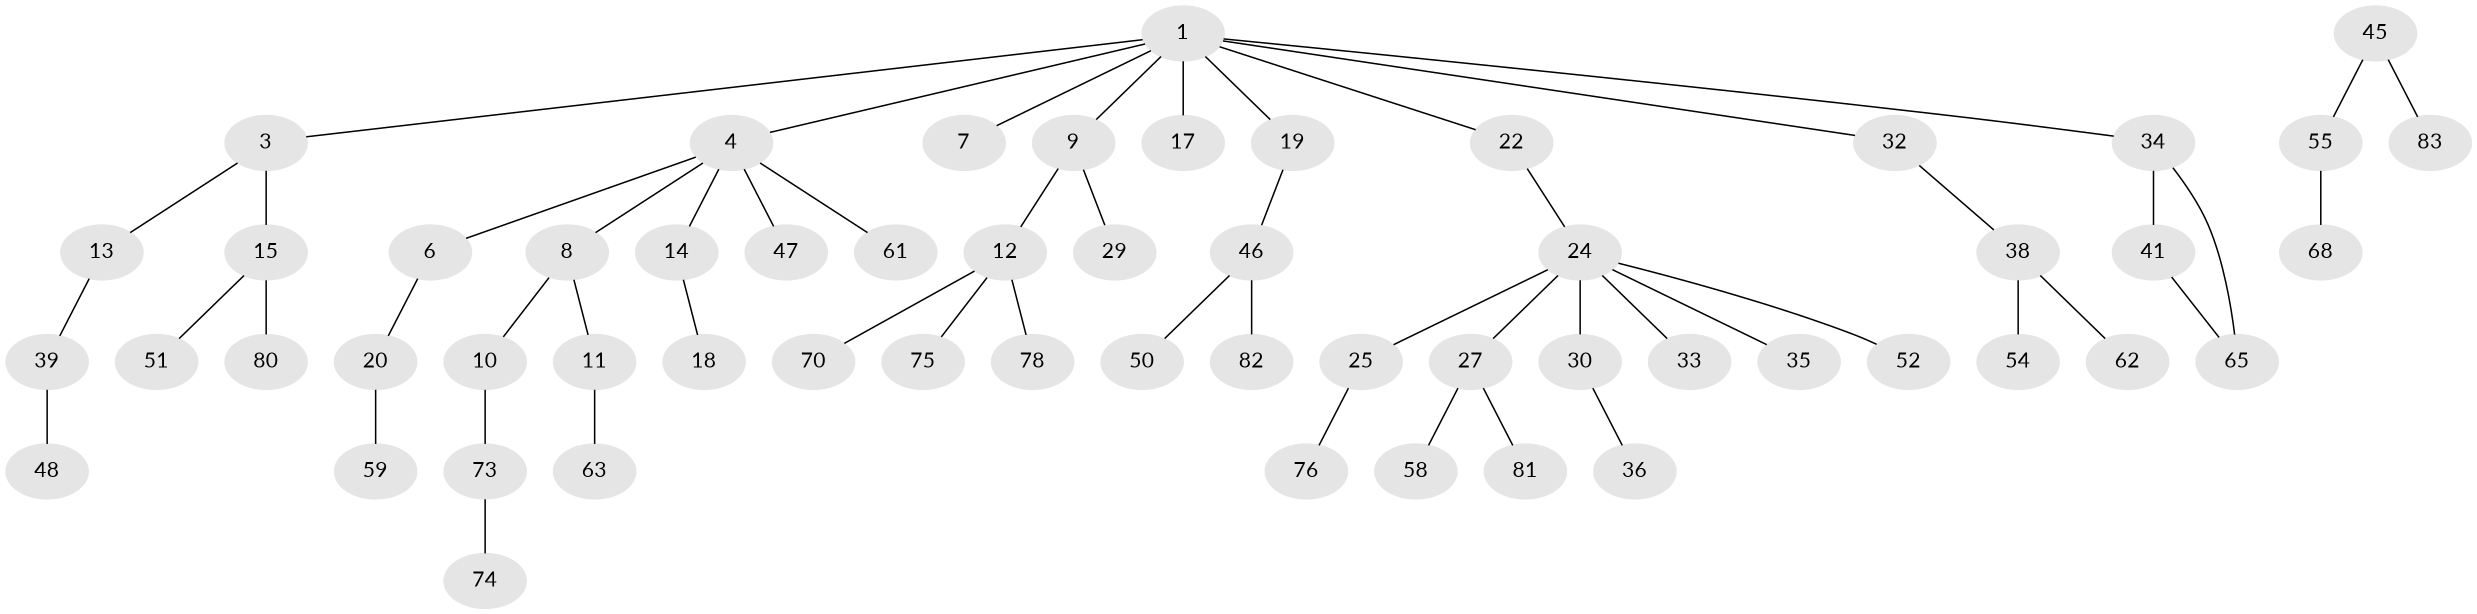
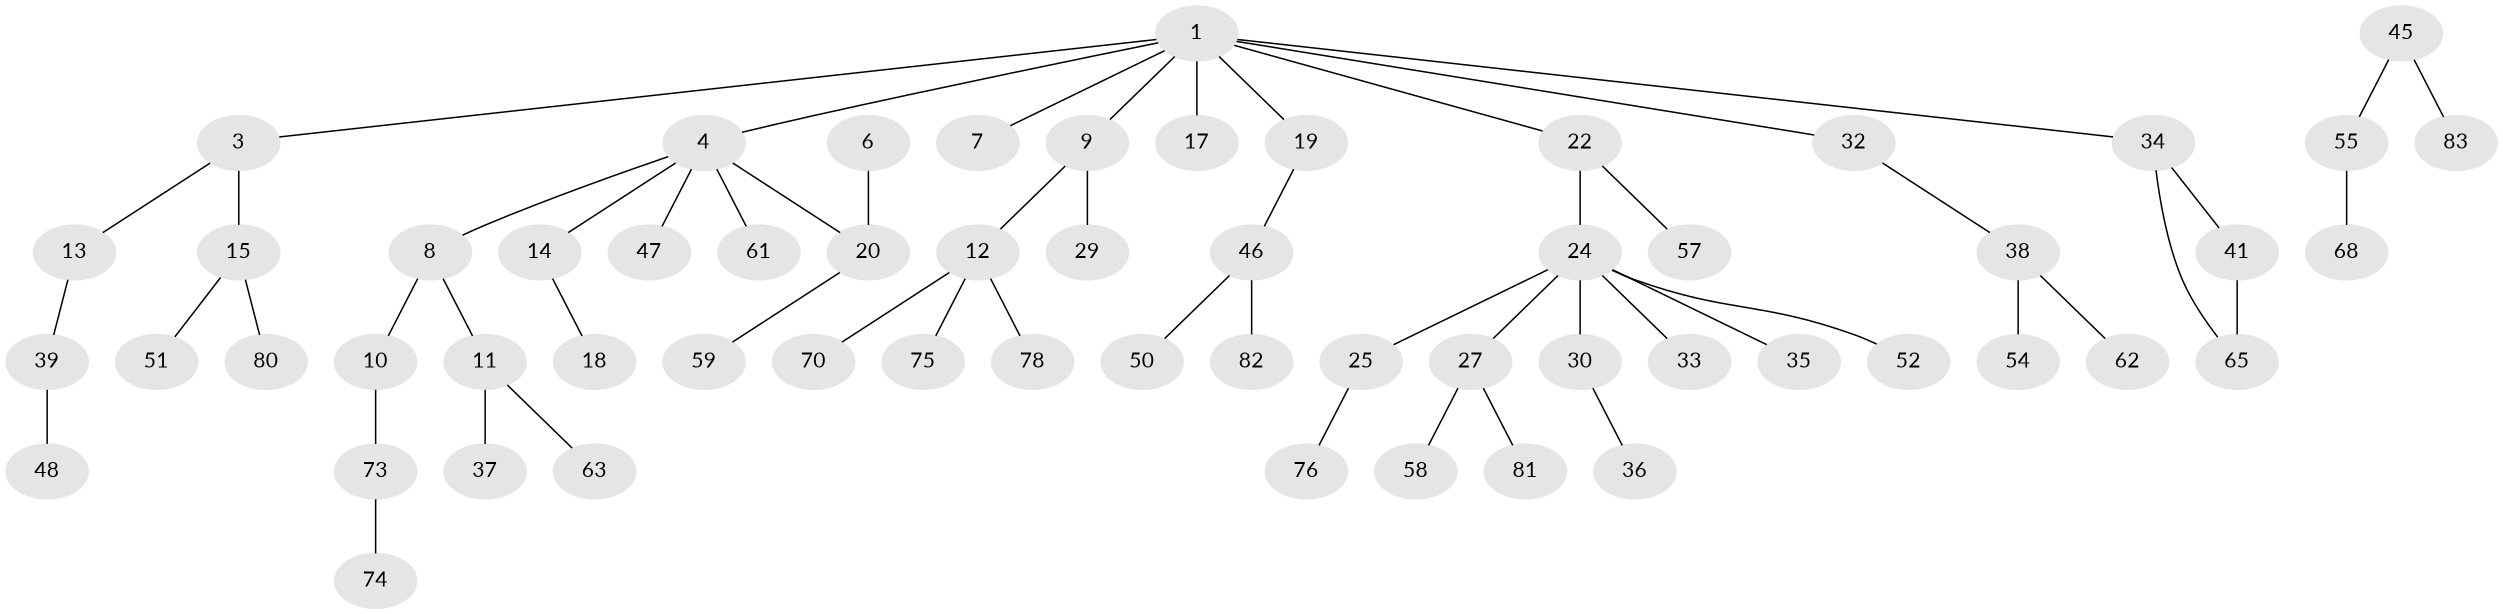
(581, 198) -> (786, 198)
none -> (1690, 252)
none -> (485, 471)
